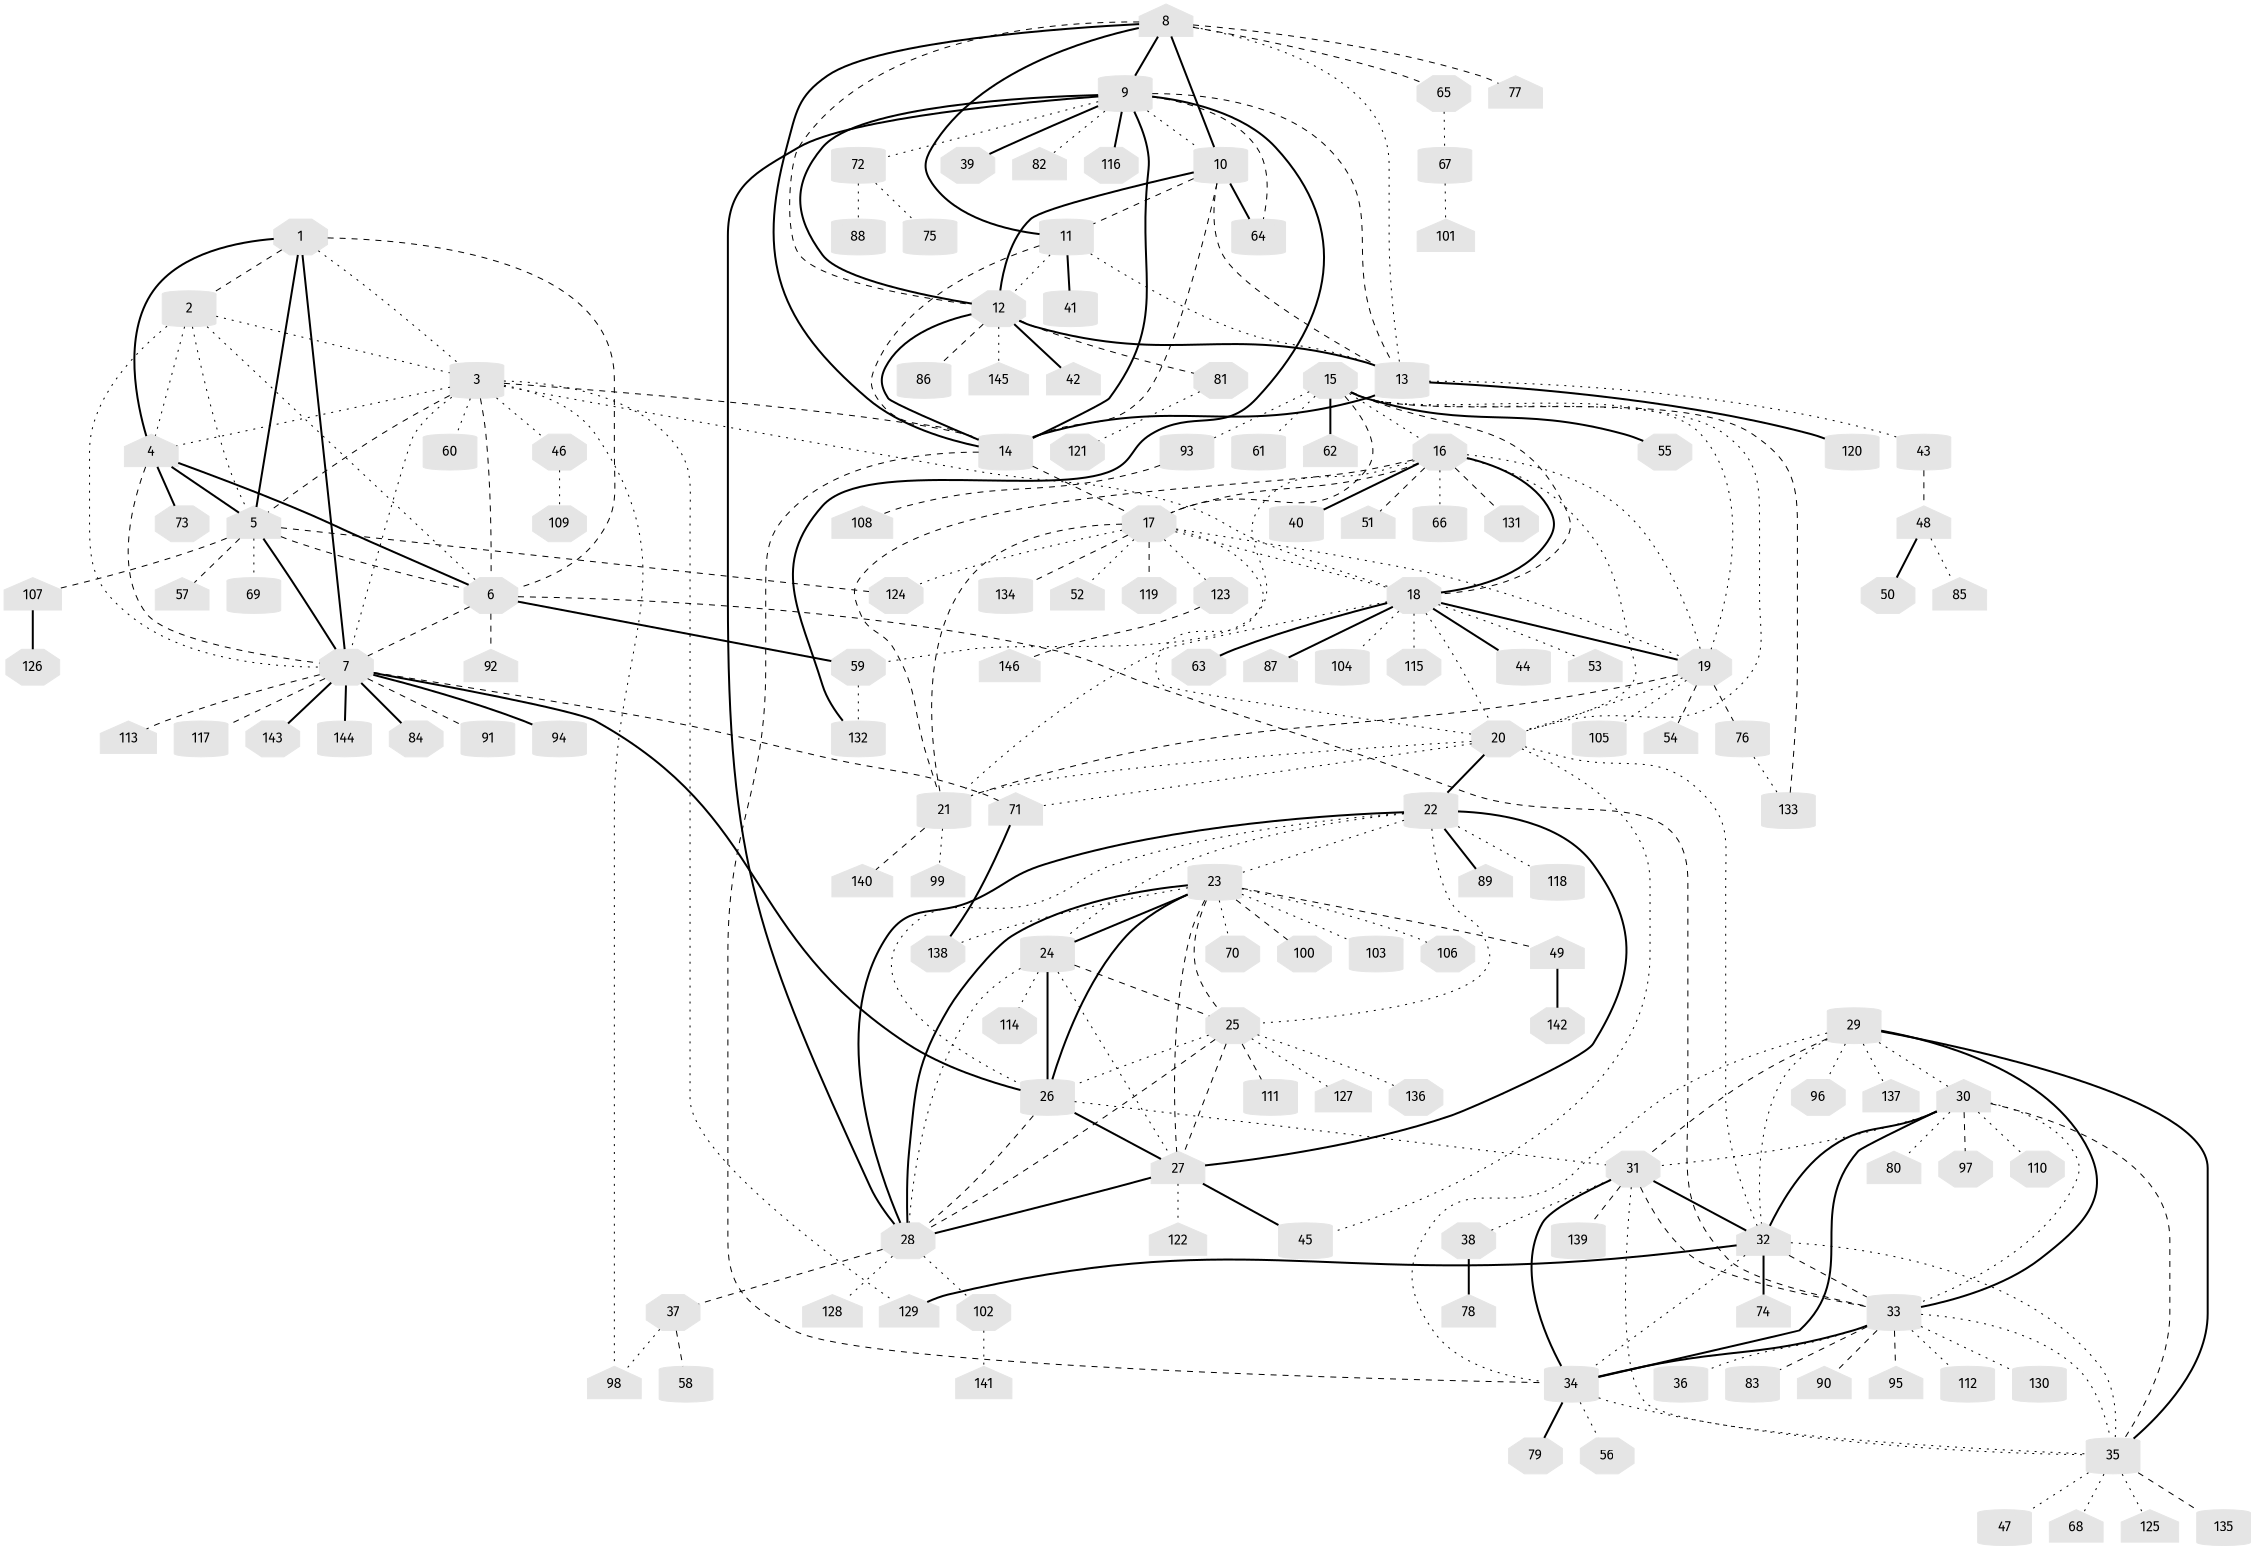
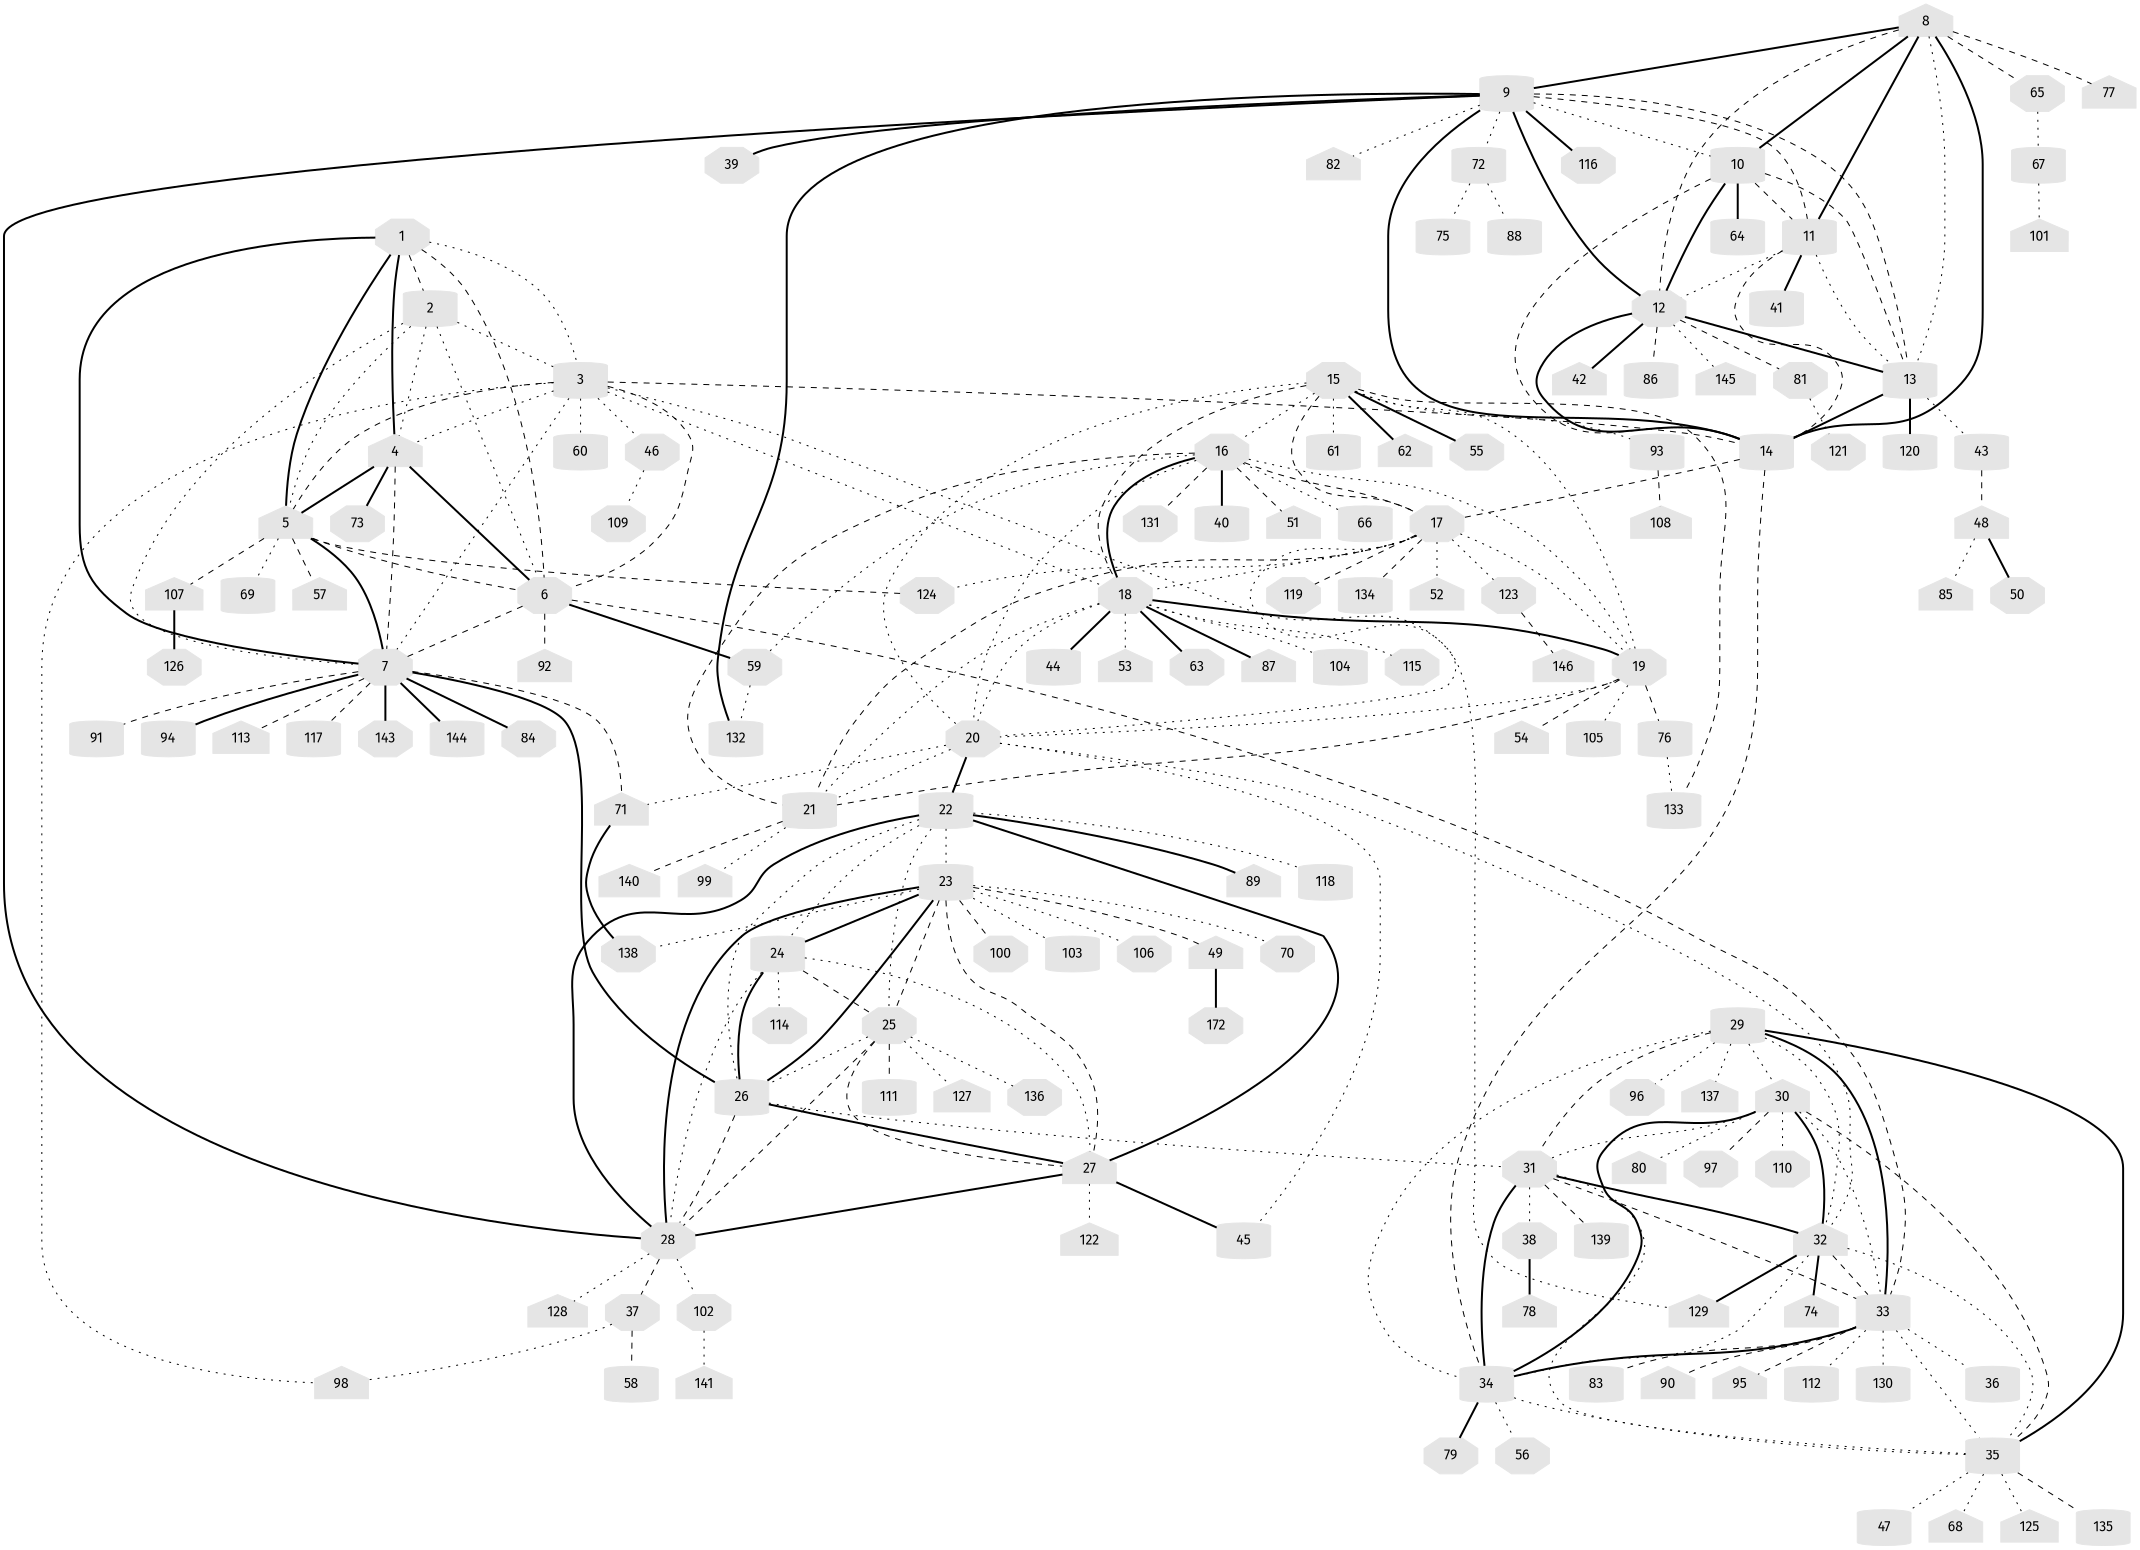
(1241, 131) -> (1696, 119)
(1557, 1026) -> (1216, 1026)
